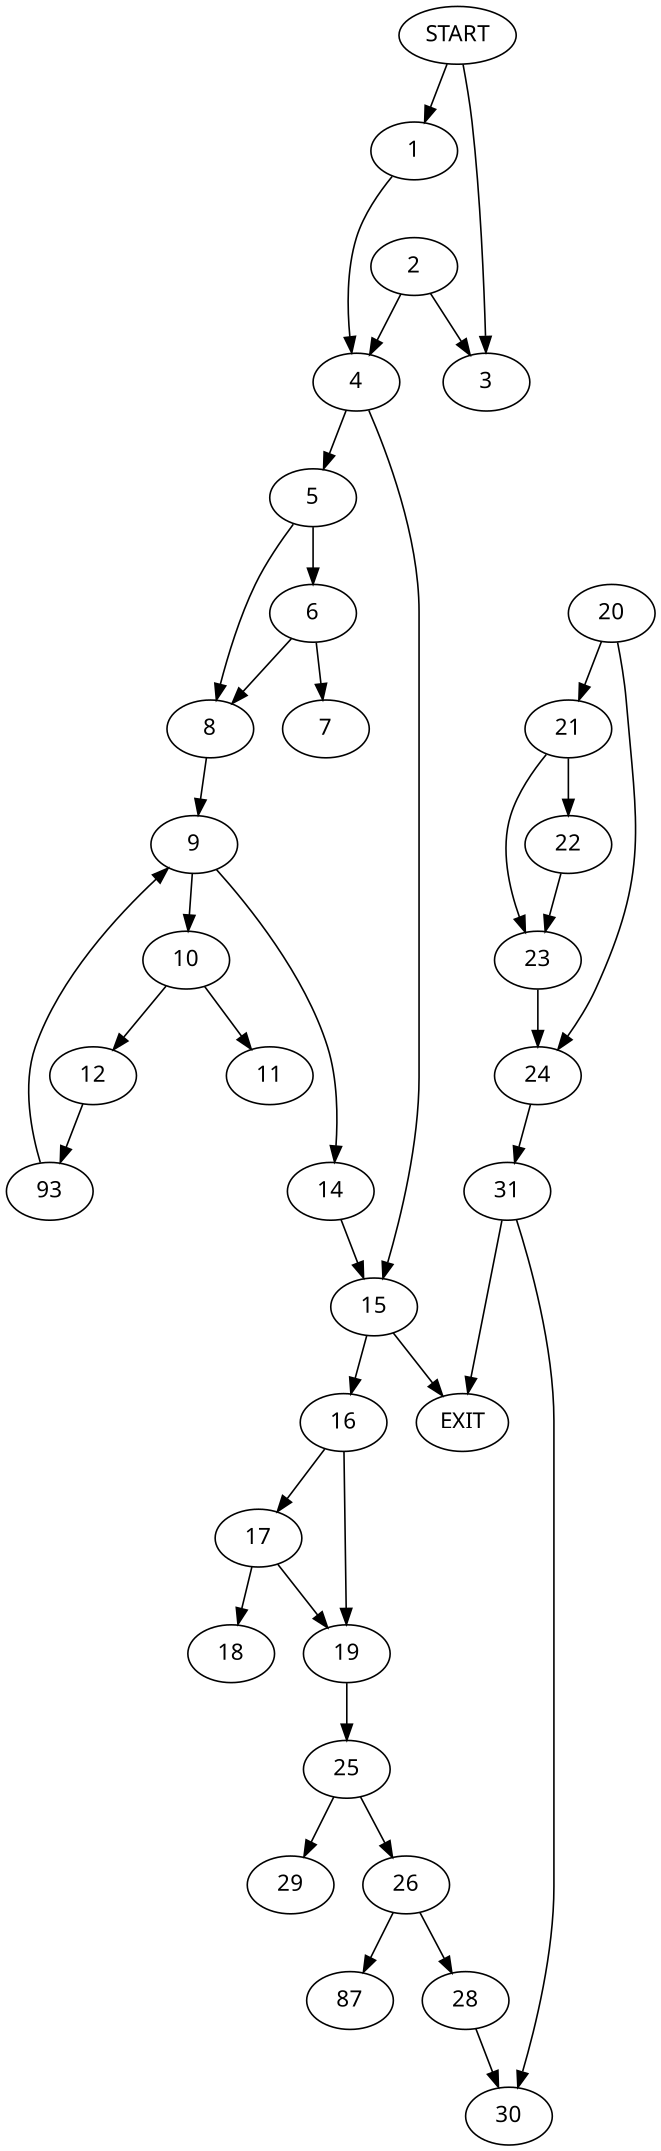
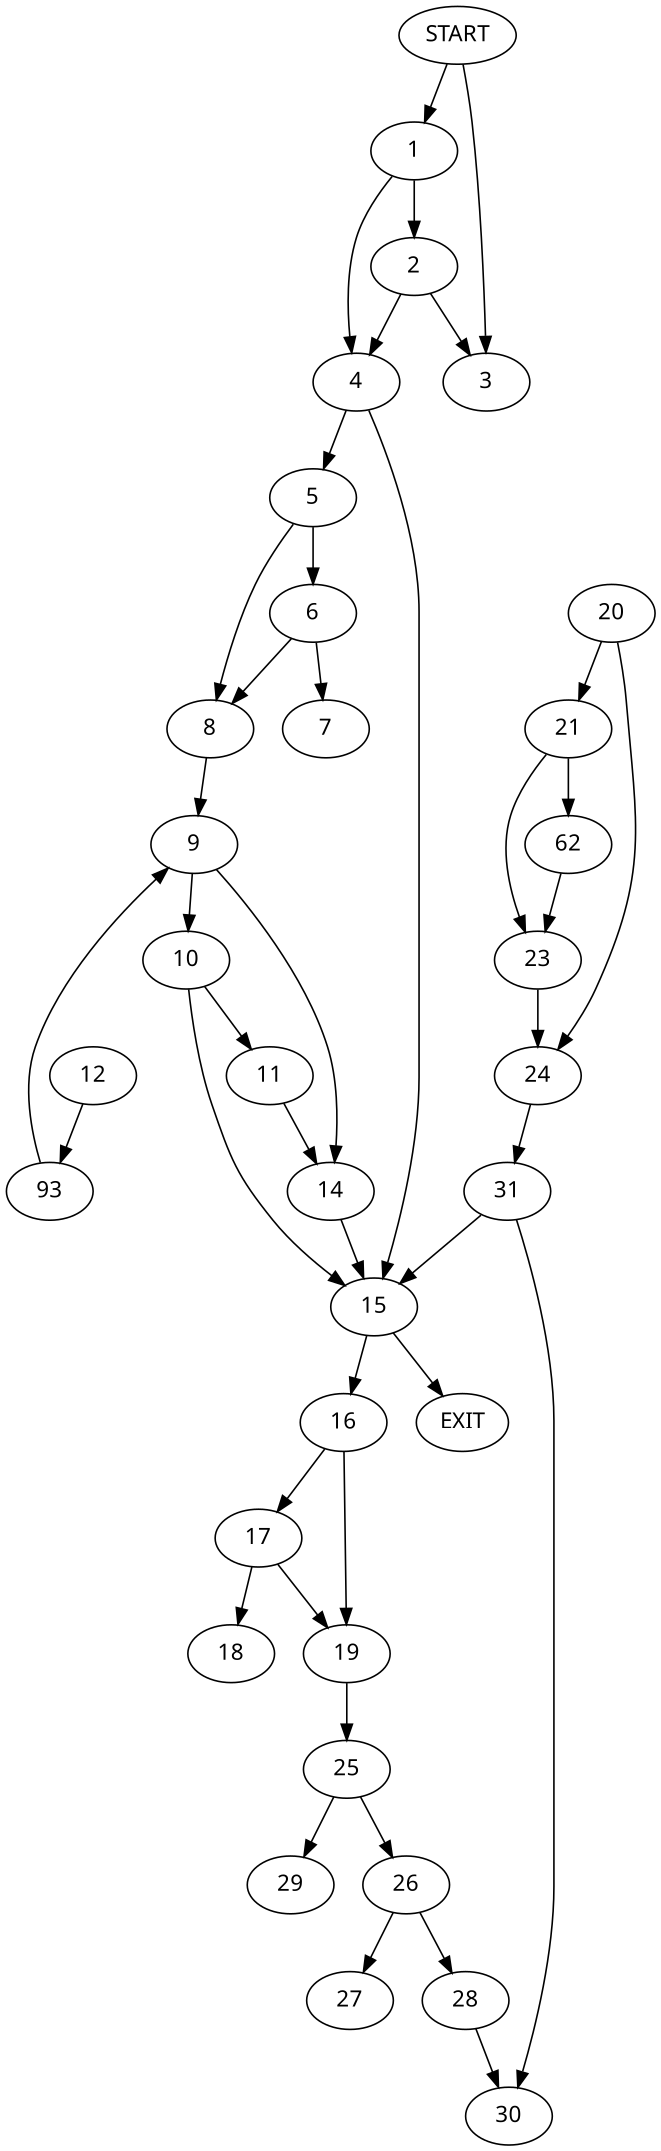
none -> (414, 201)
(568, 845) -> (568, 845)
(145, 1012) -> (228, 1149)
none -> (296, 1126)
(486, 1299) -> (447, 1244)
(350, 2001) -> (350, 2001)
